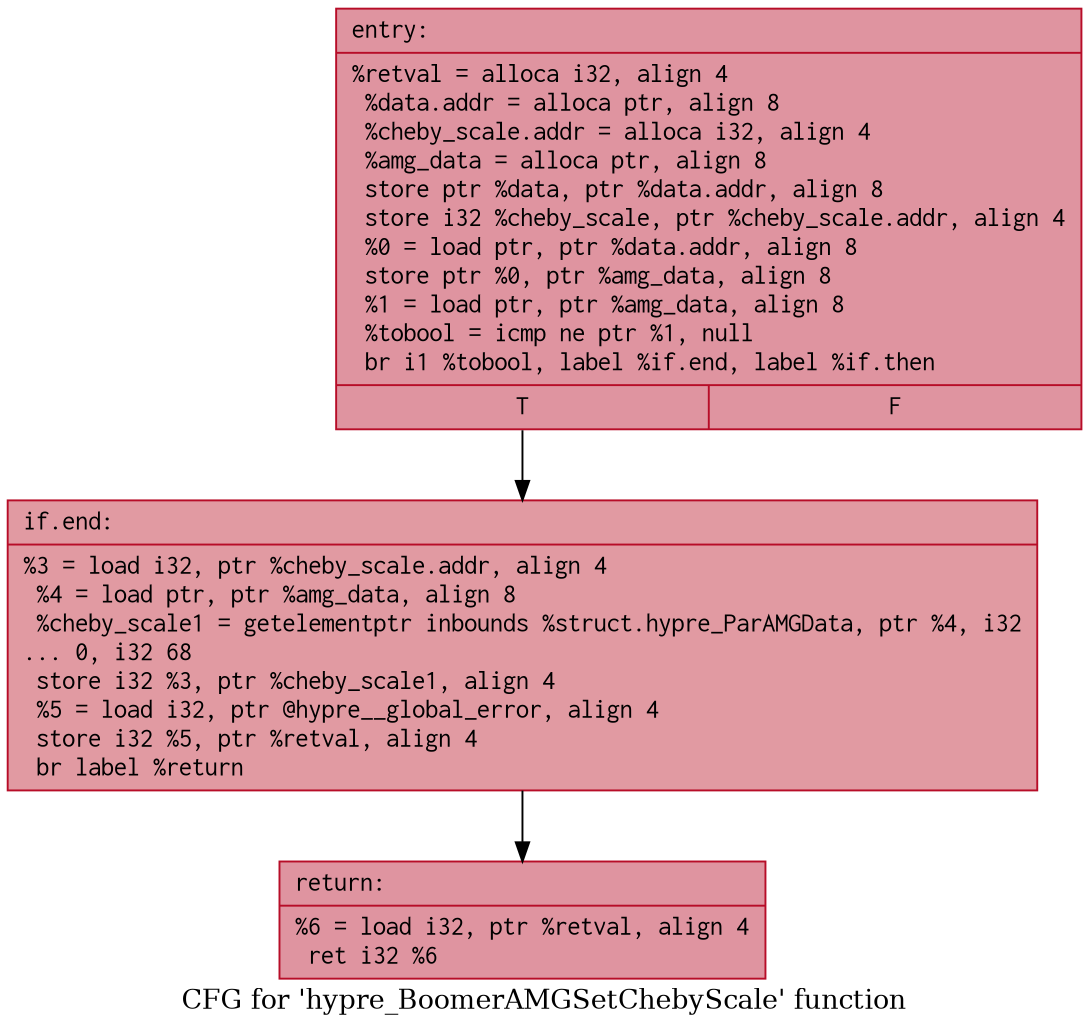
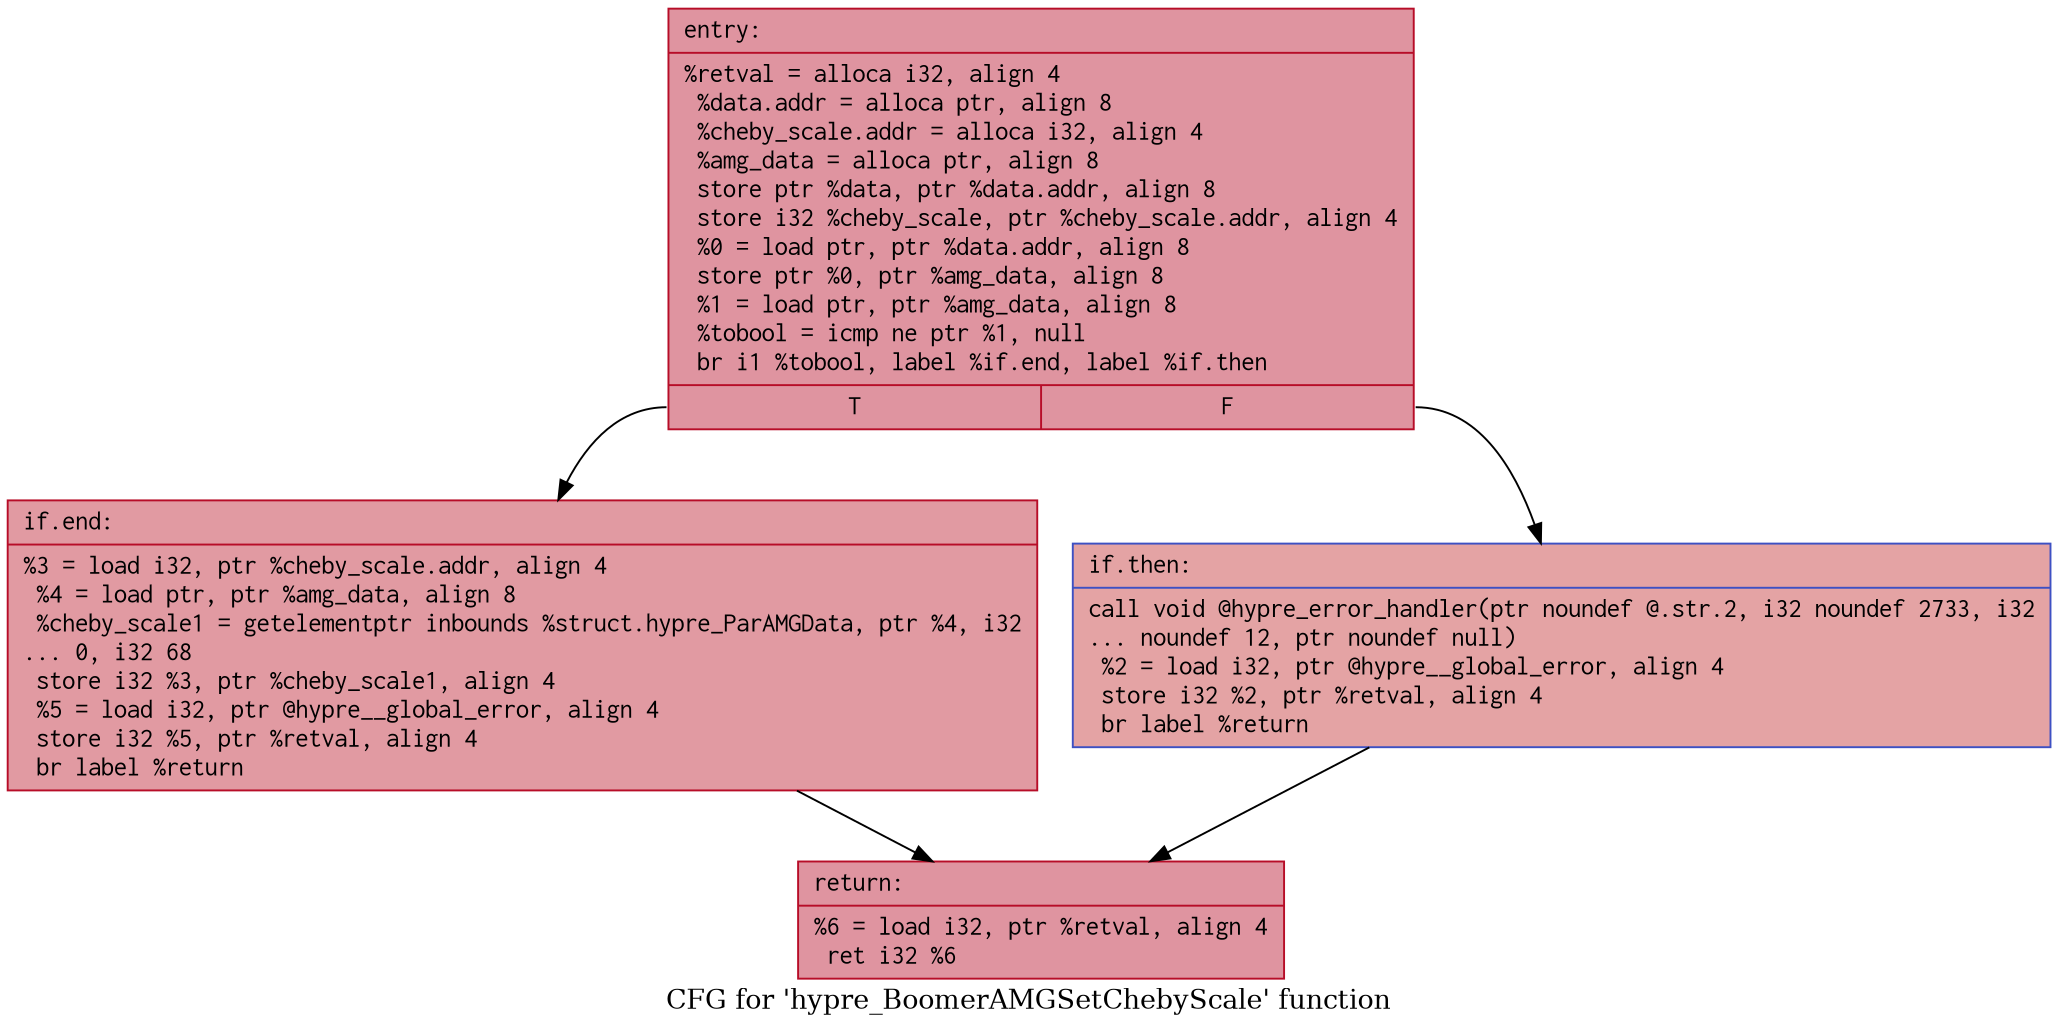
none -> (1562, 645)
